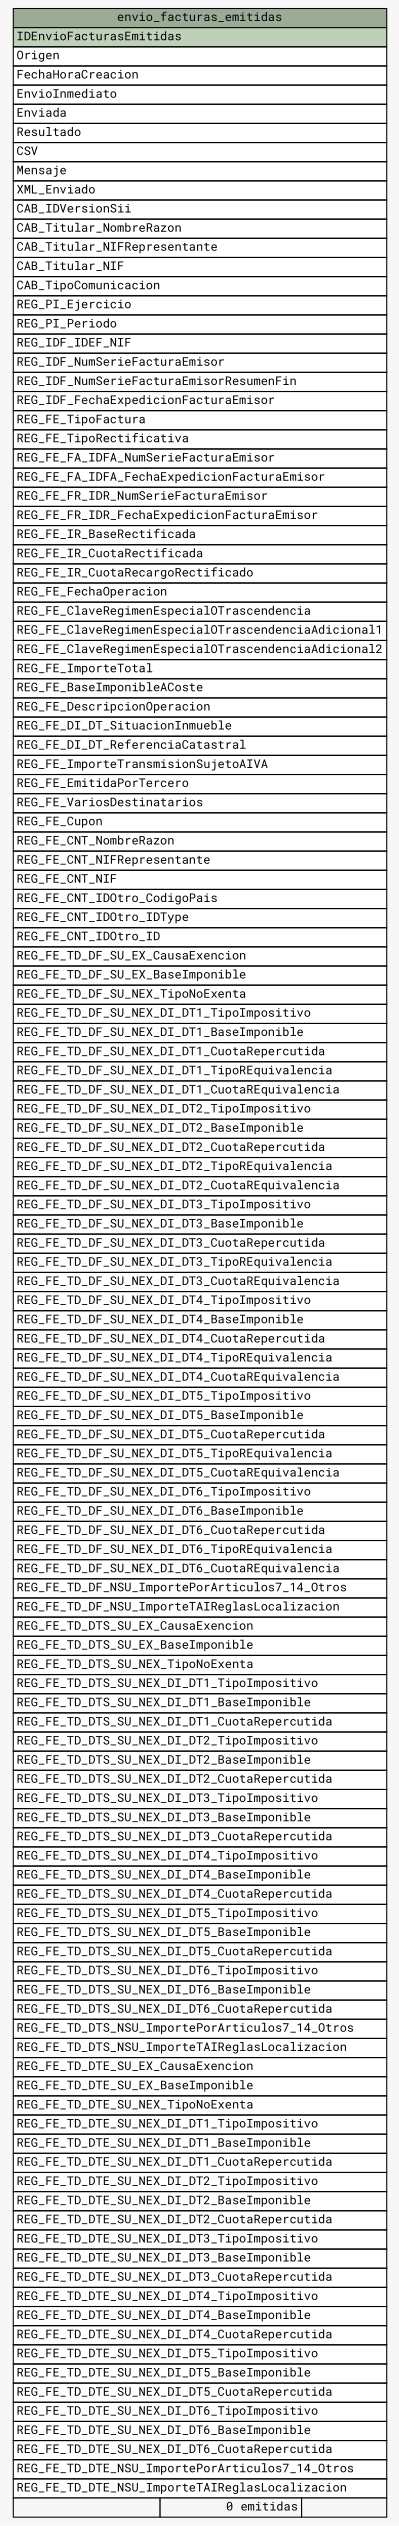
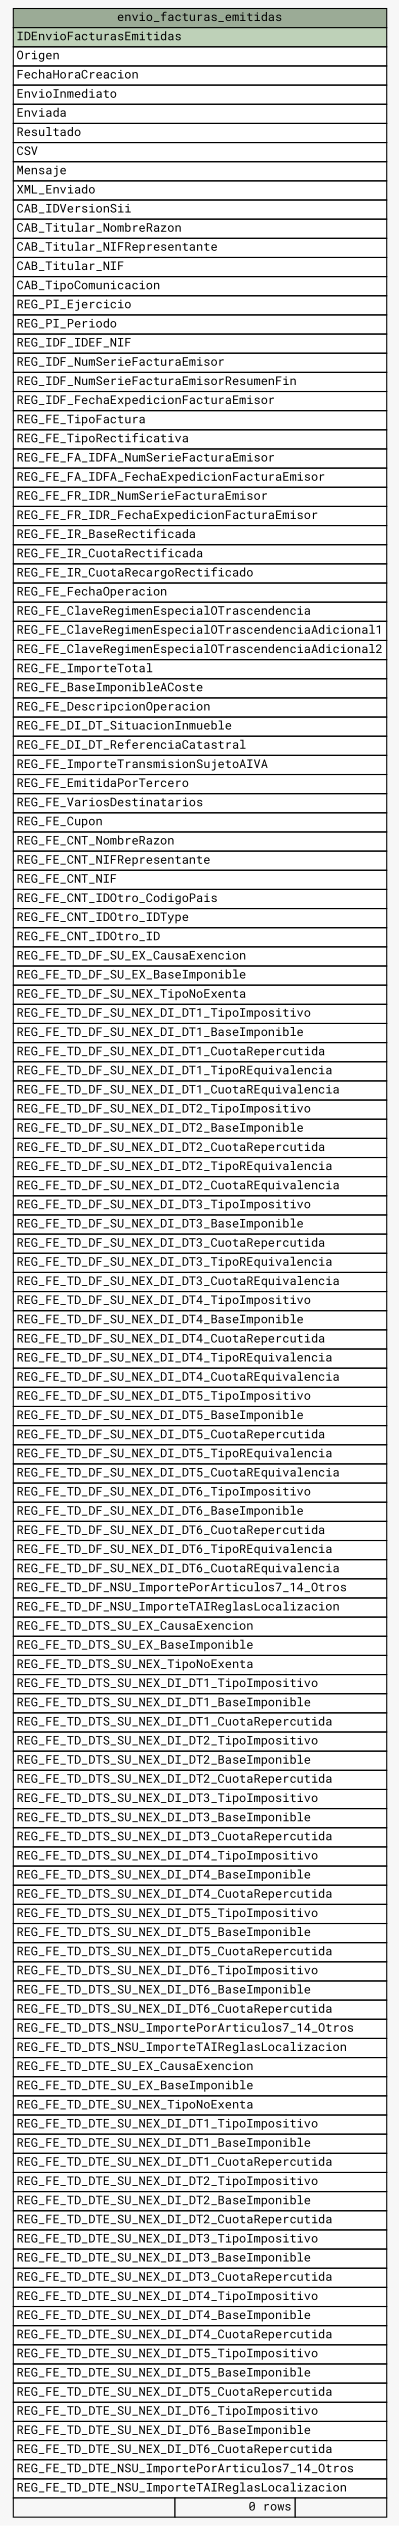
(262, 2507) -> (270, 2507)
